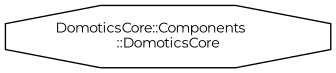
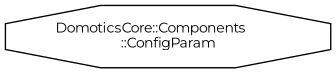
(168, 37) -> (168, 37)
